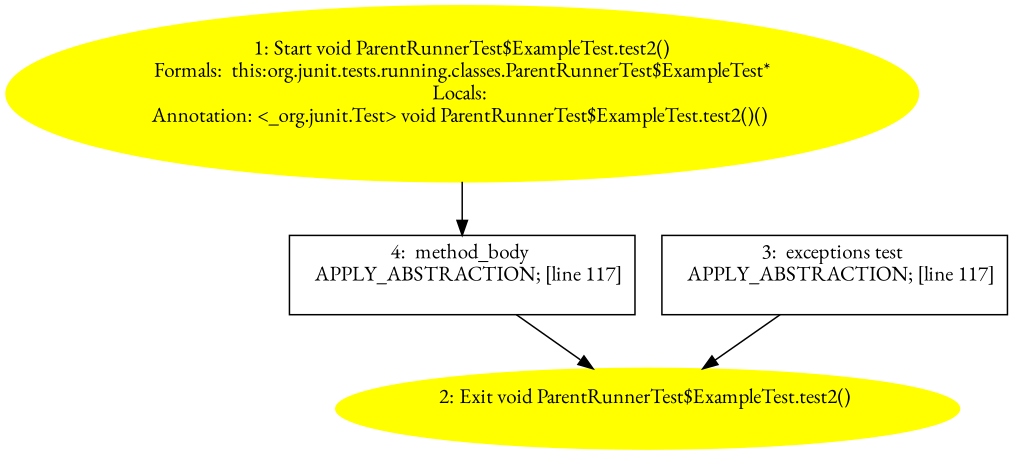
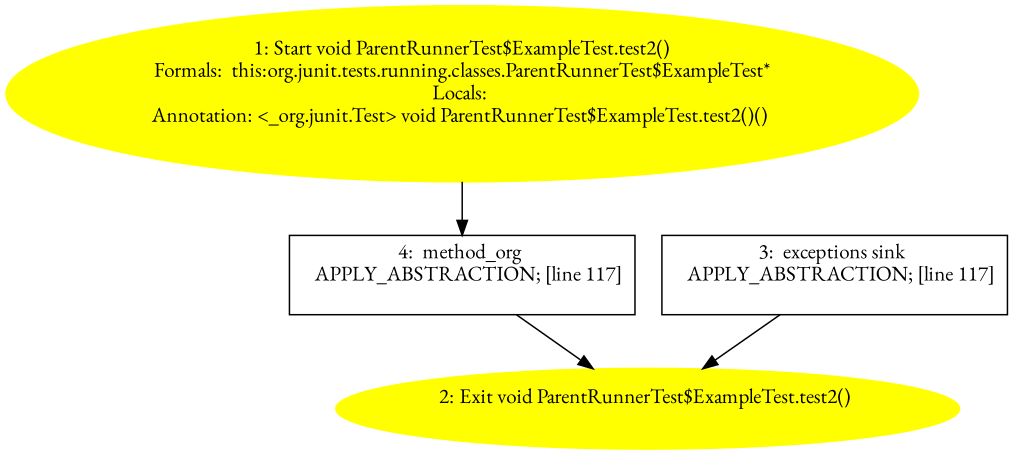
(462, 275) -> (462, 275)
(835, 275) -> (835, 275)
